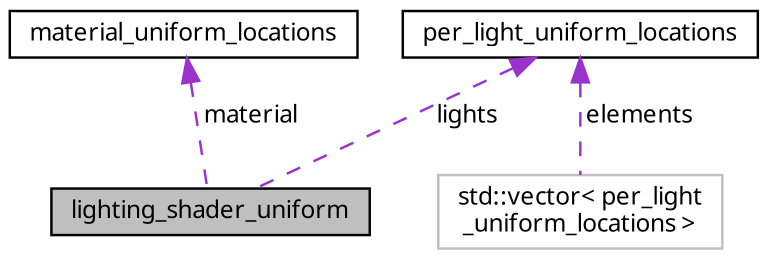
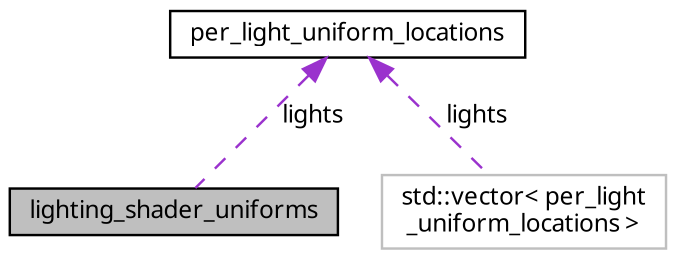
(184, 34) -> none
(637, 116) -> (475, 116)
(211, 212) -> (174, 212)
